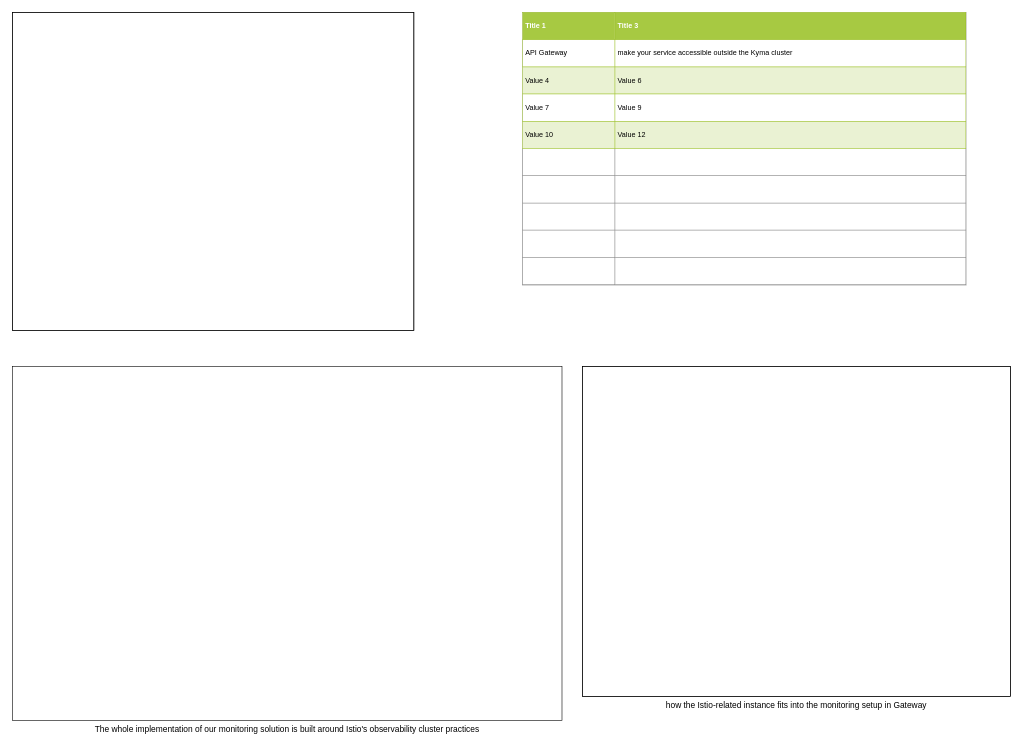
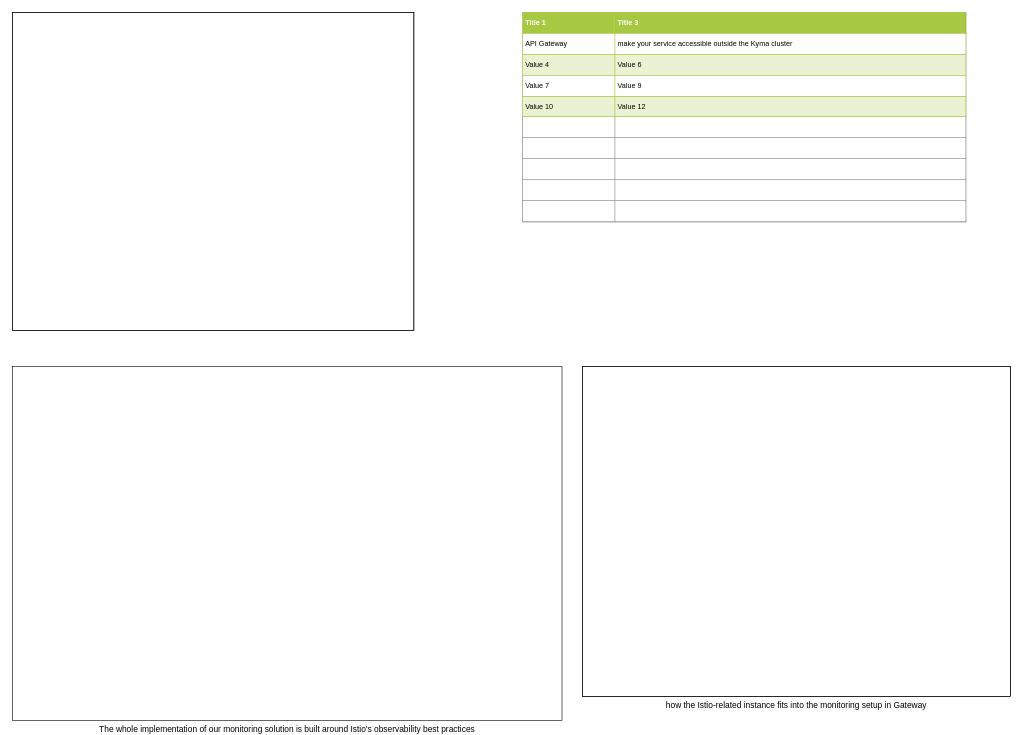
(744, 149) -> (744, 117)
(287, 729) -> (287, 729)
